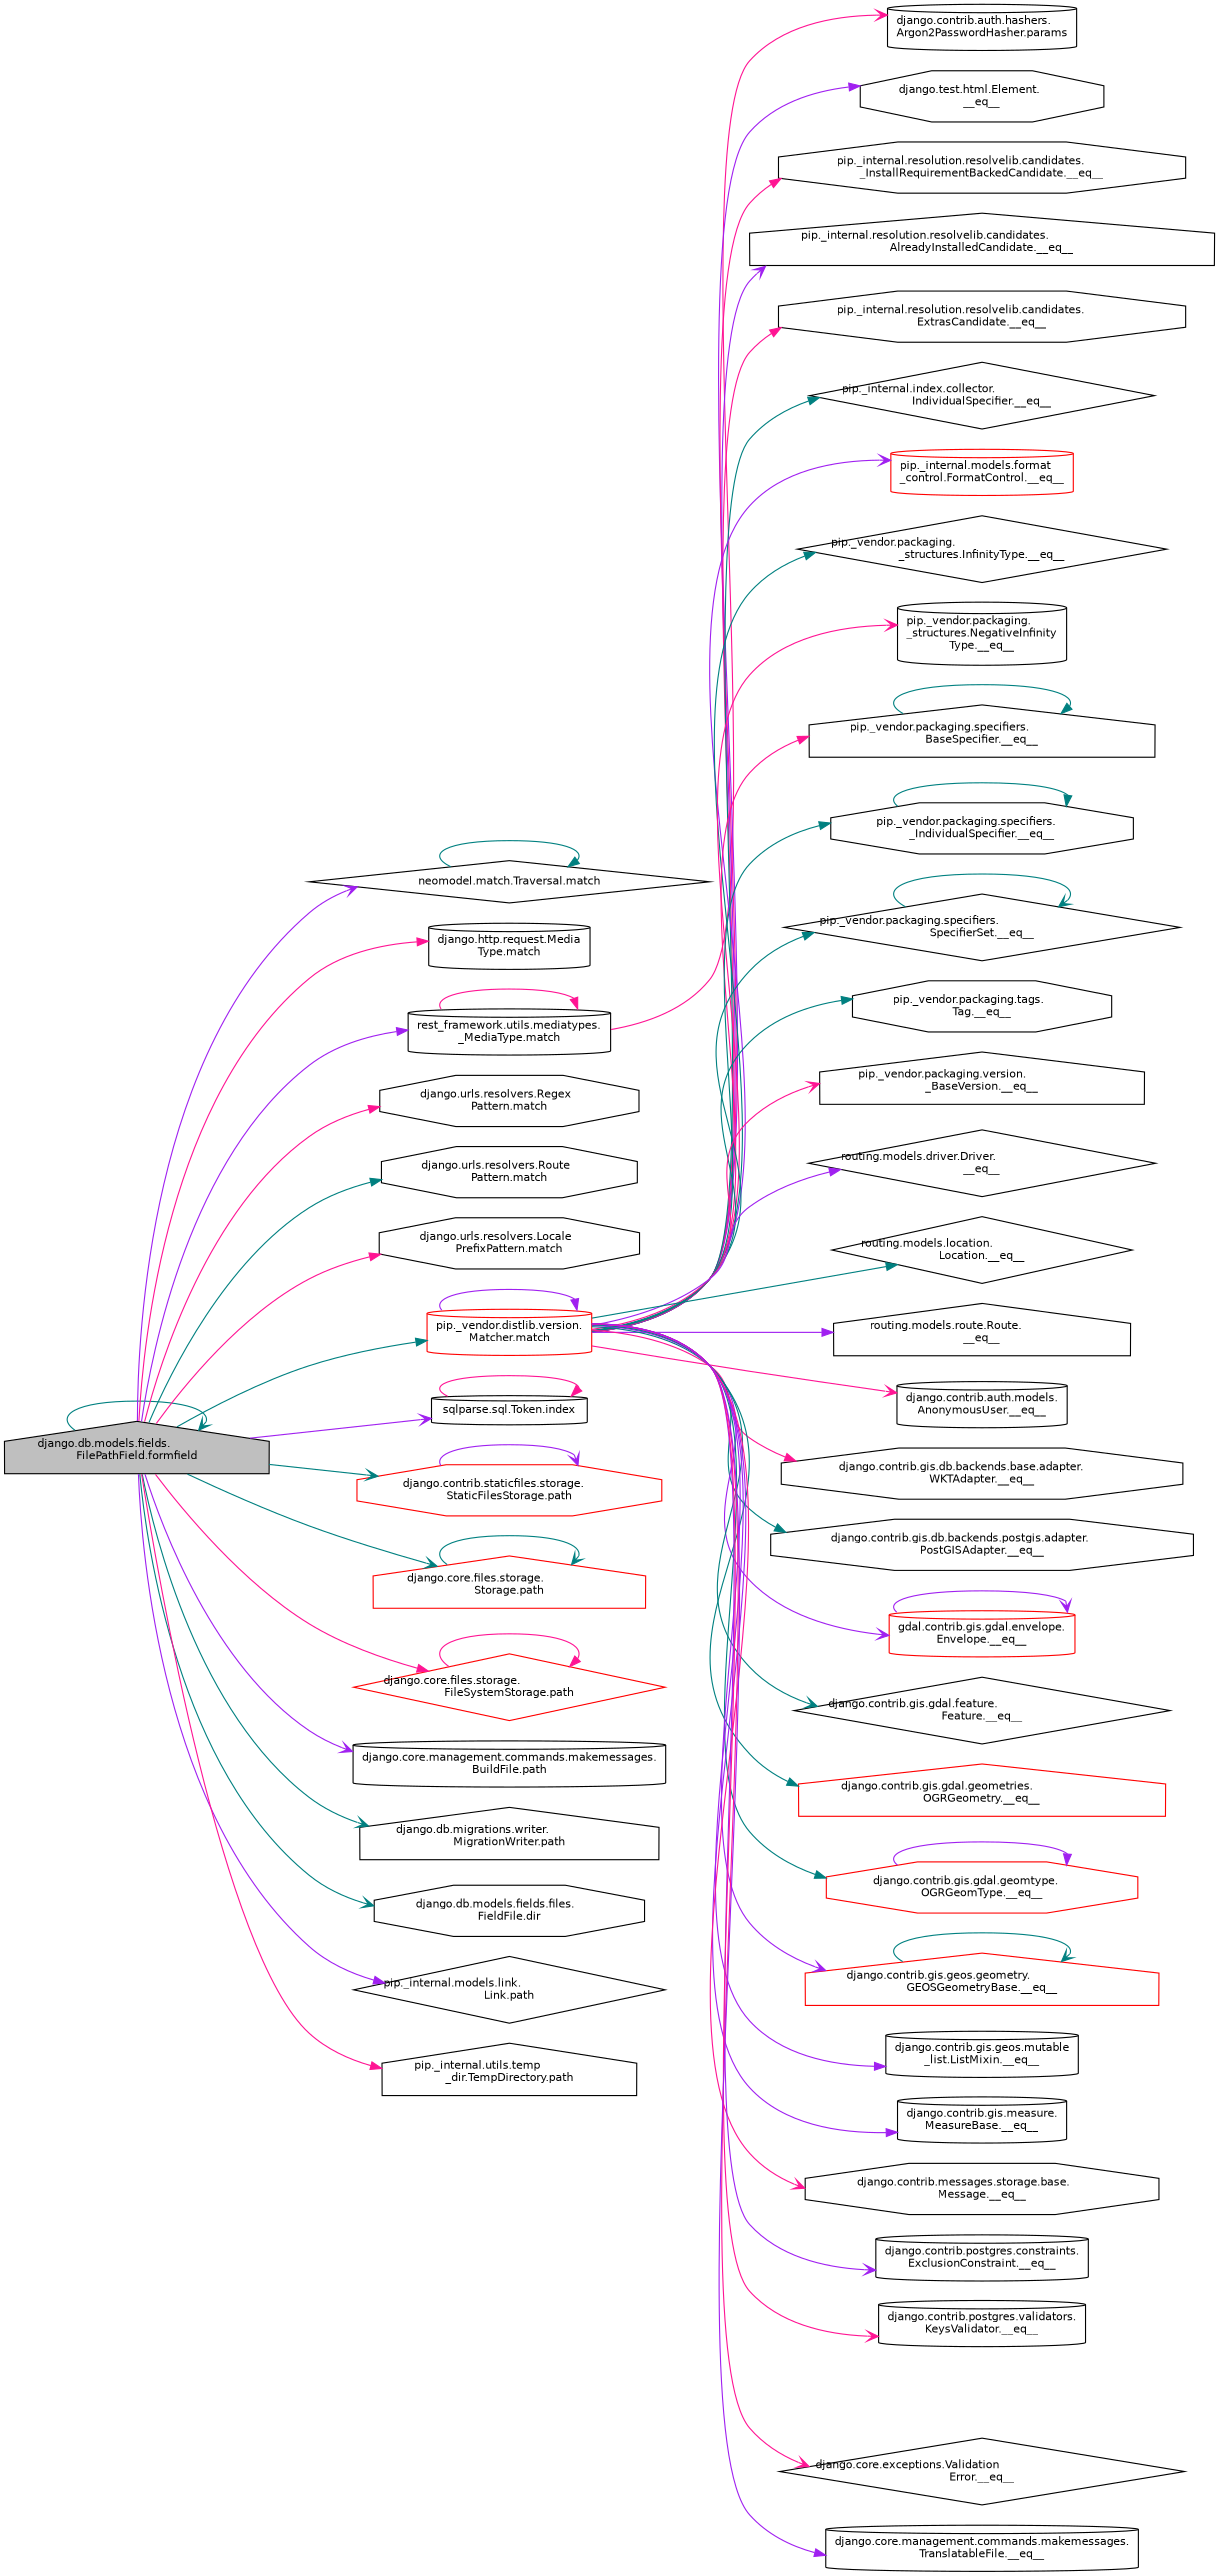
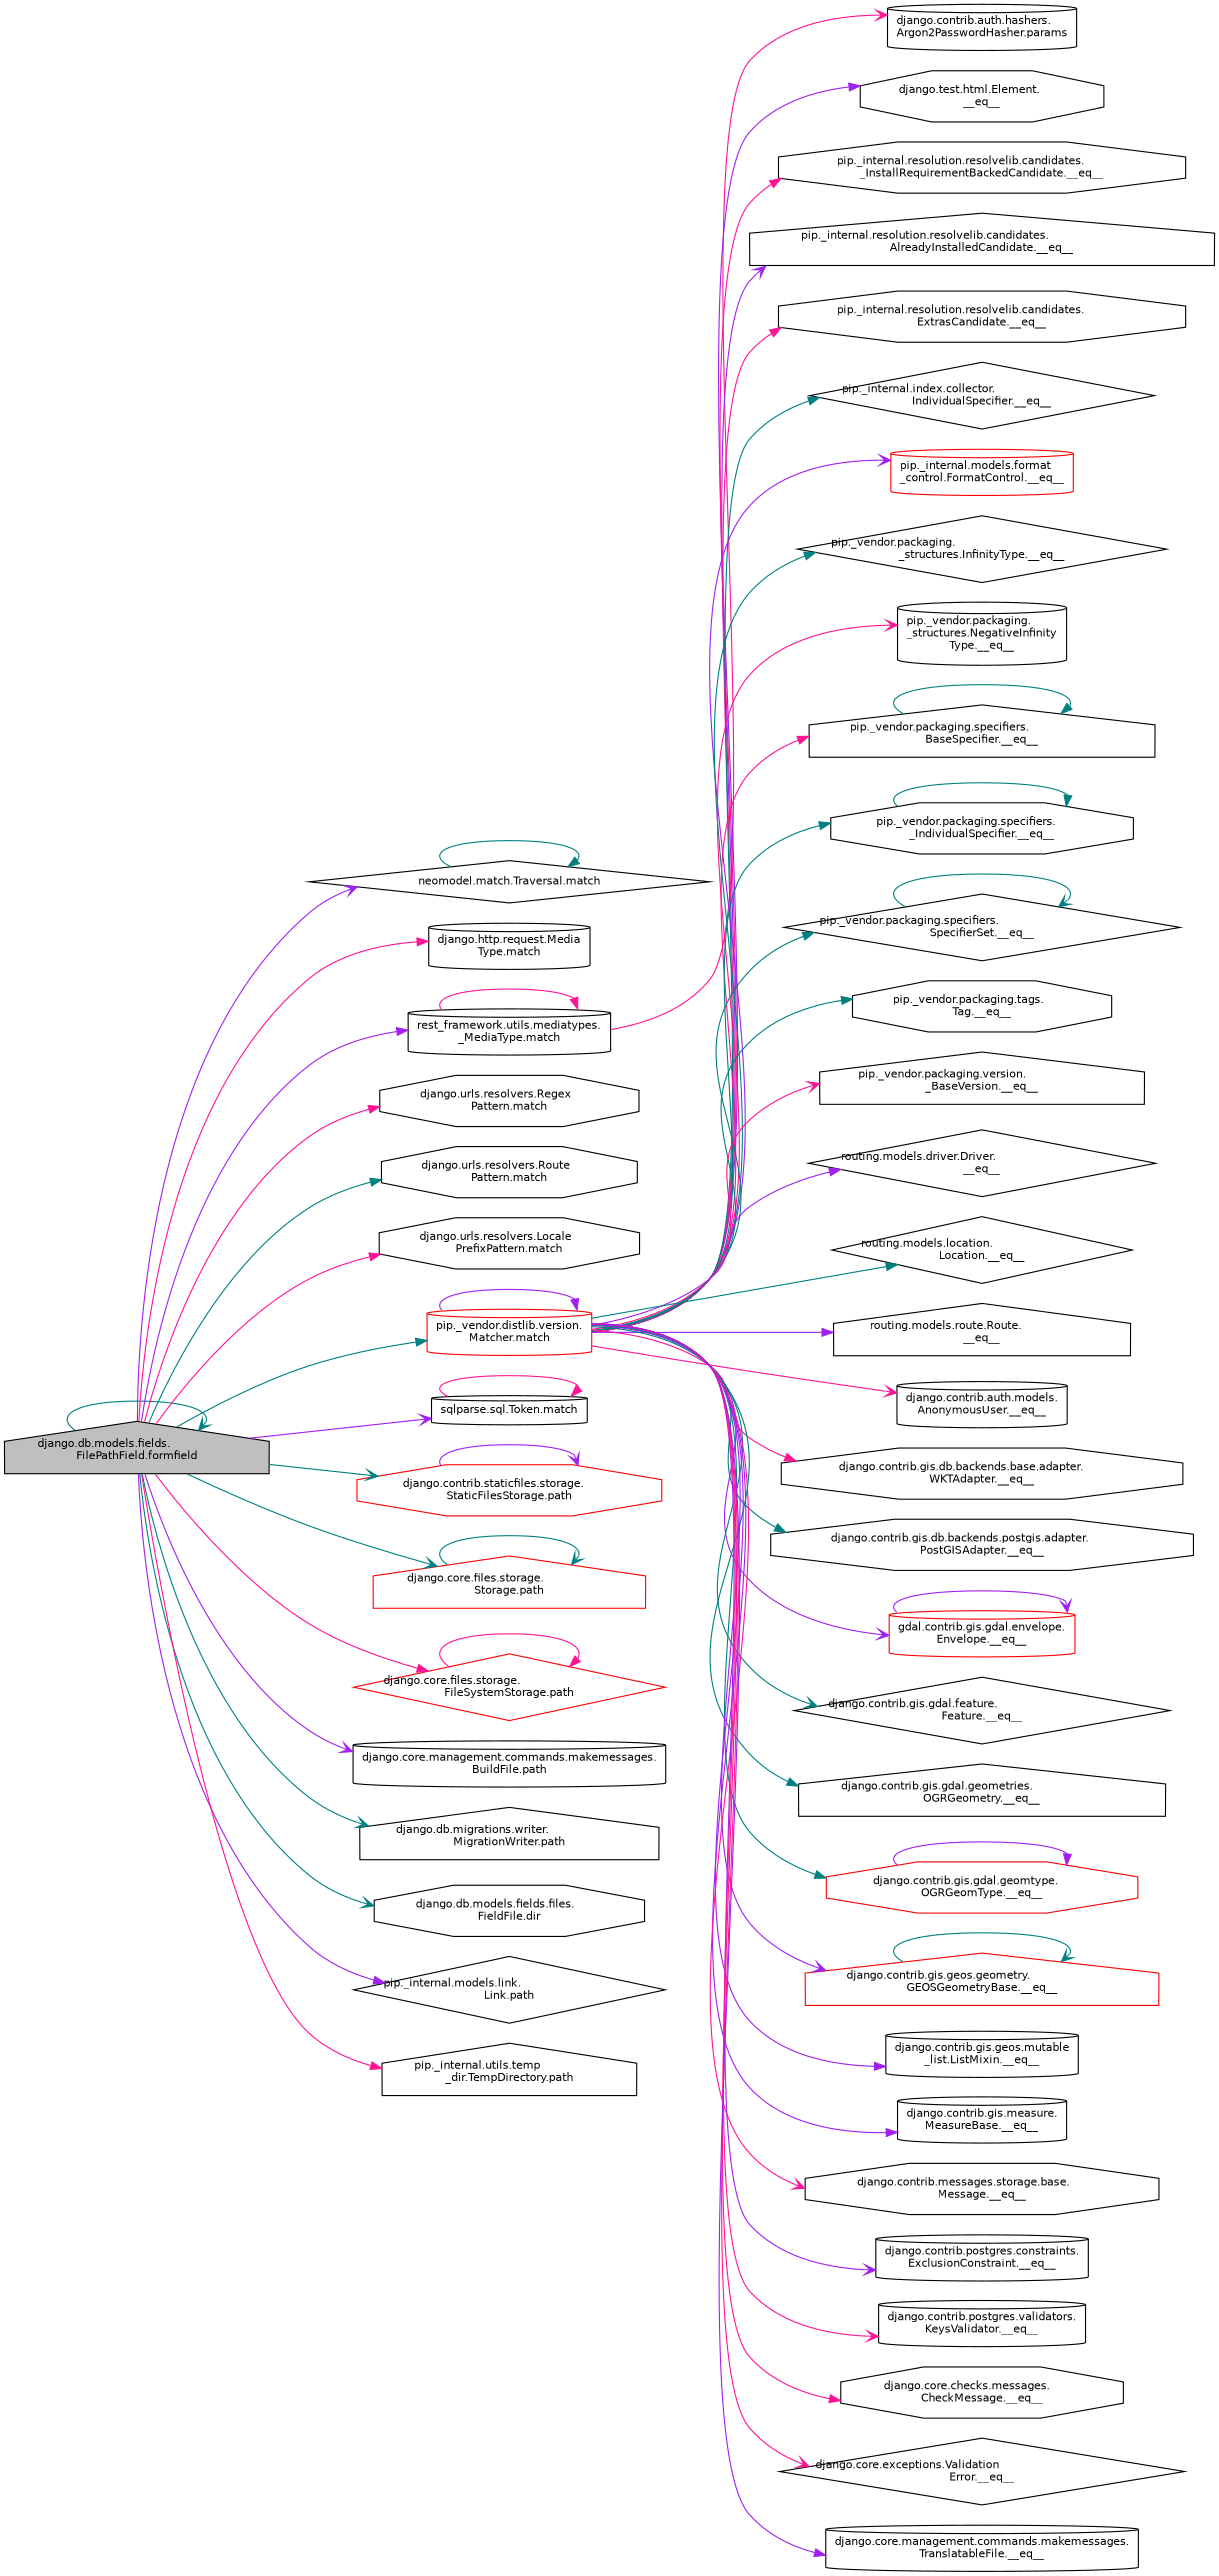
(509, 1410) -> (509, 1410)
(982, 1793) -> (982, 1793)
none -> (982, 2393)
